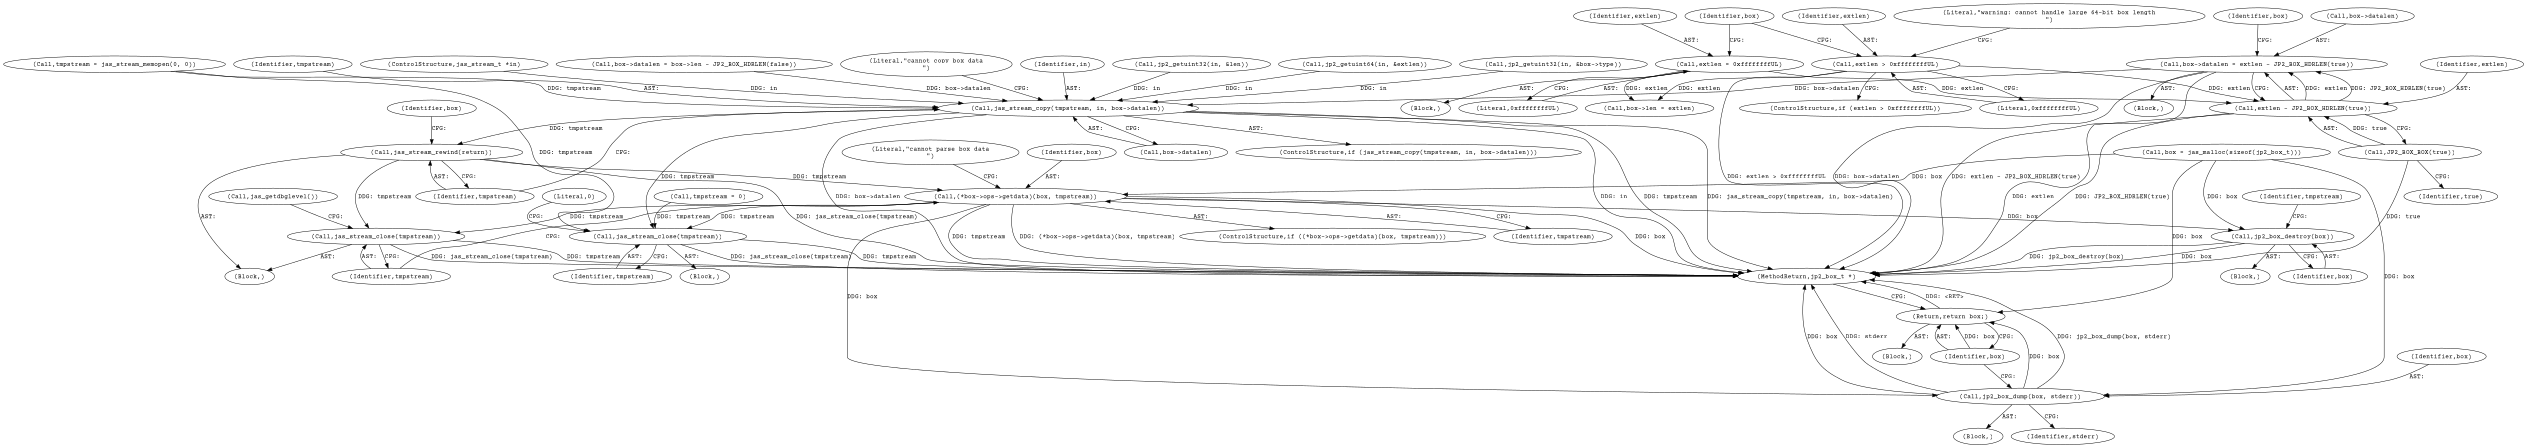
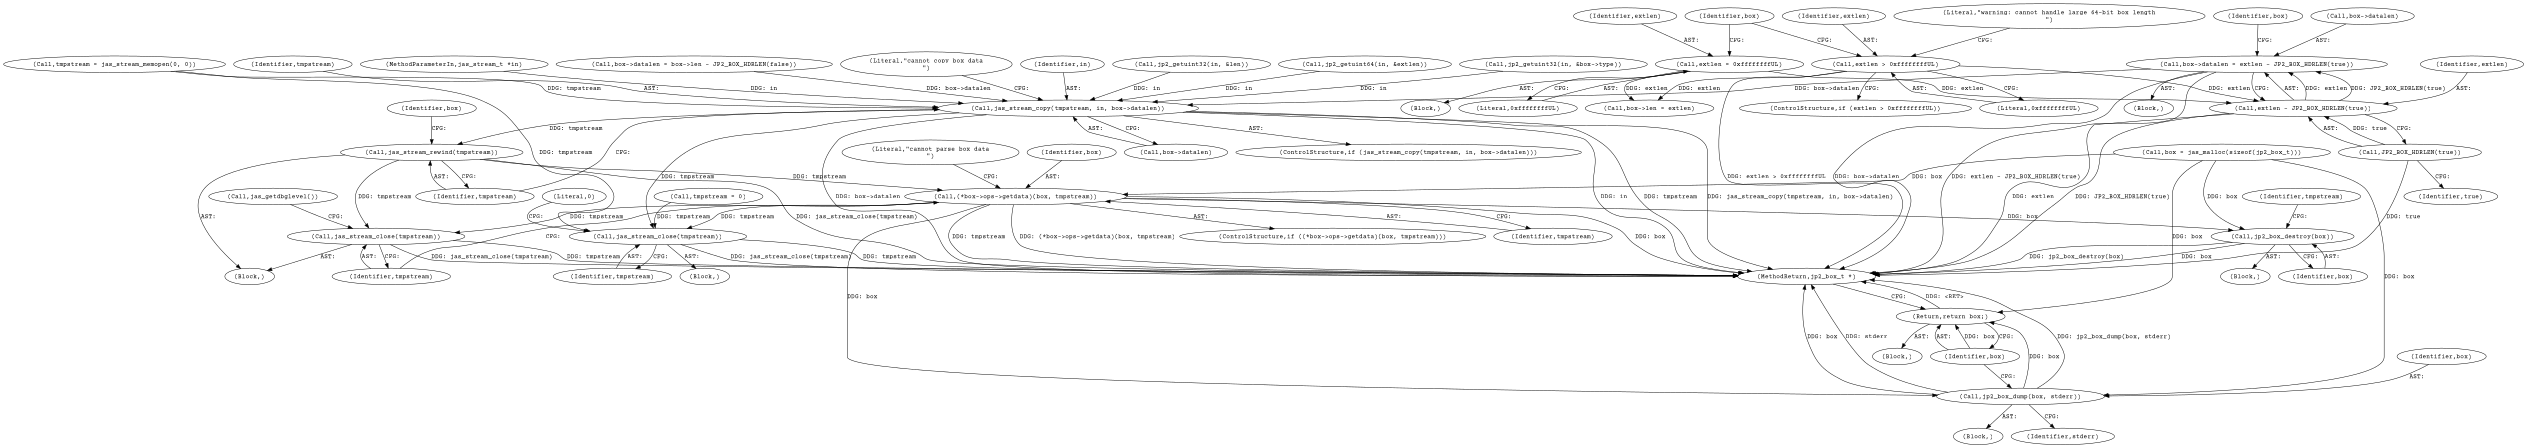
(454, 64) -> (454, 64)
(432, 152) -> (432, 152)
(2410, 152) -> (2410, 152)
